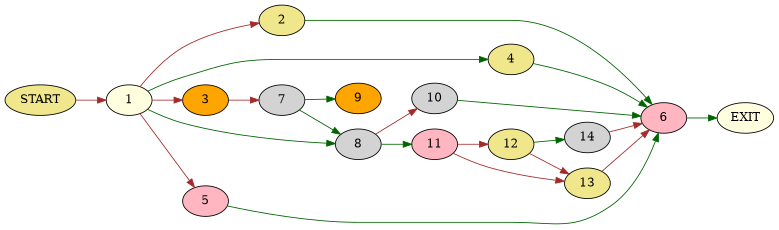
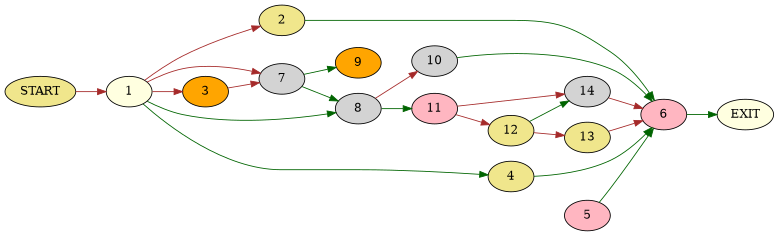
(165, 147) -> (198, 67)
(503, 171) -> (507, 101)
